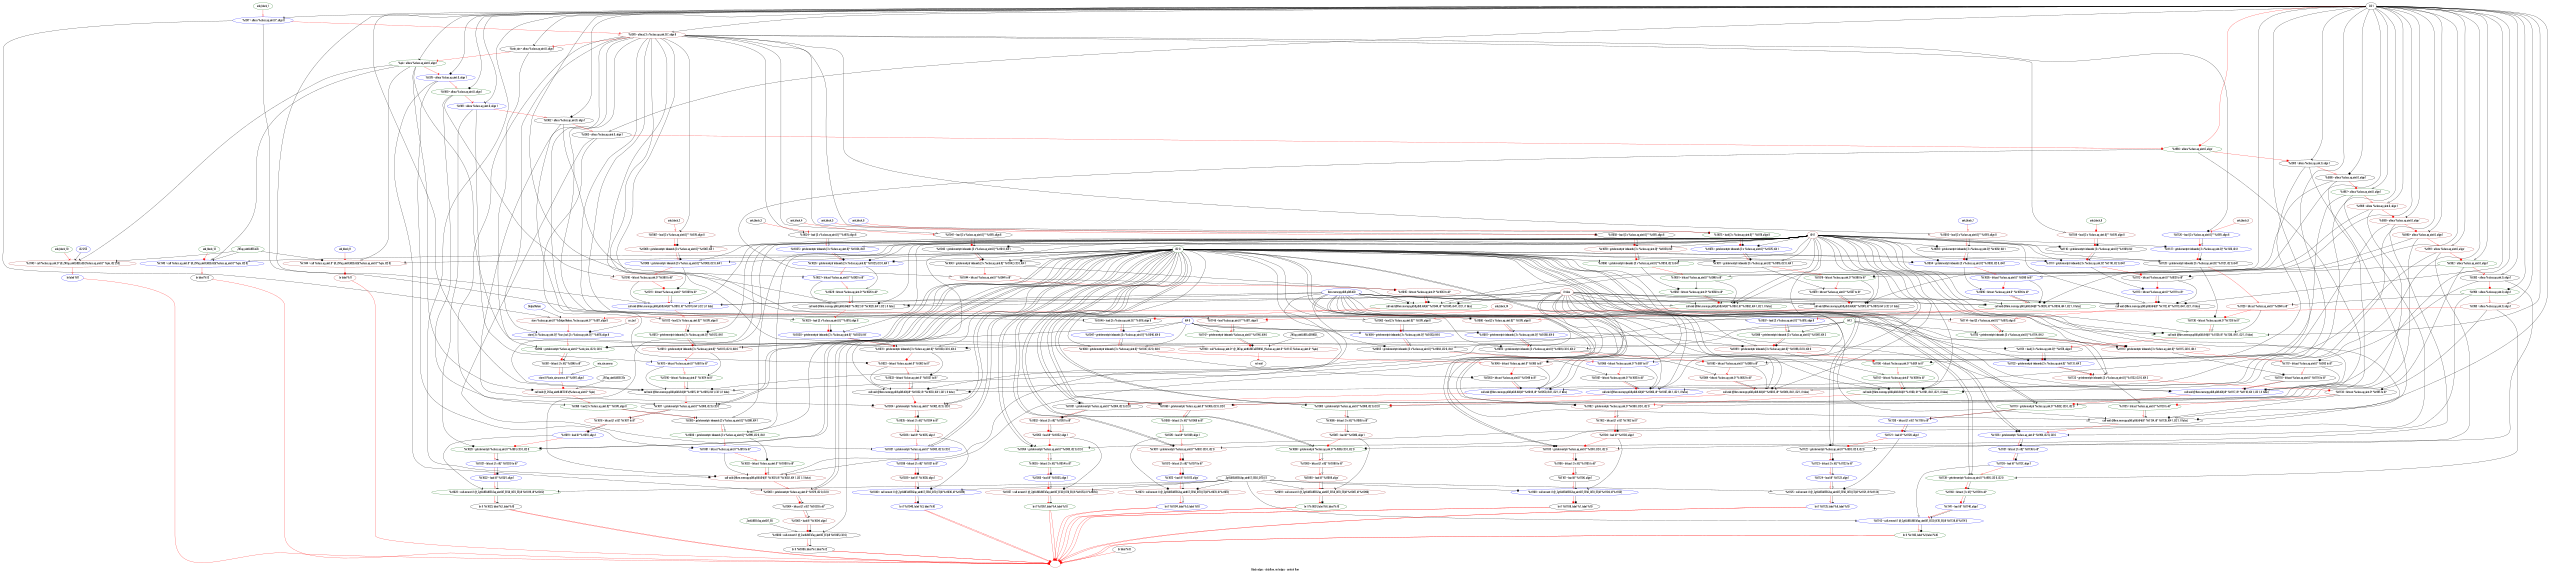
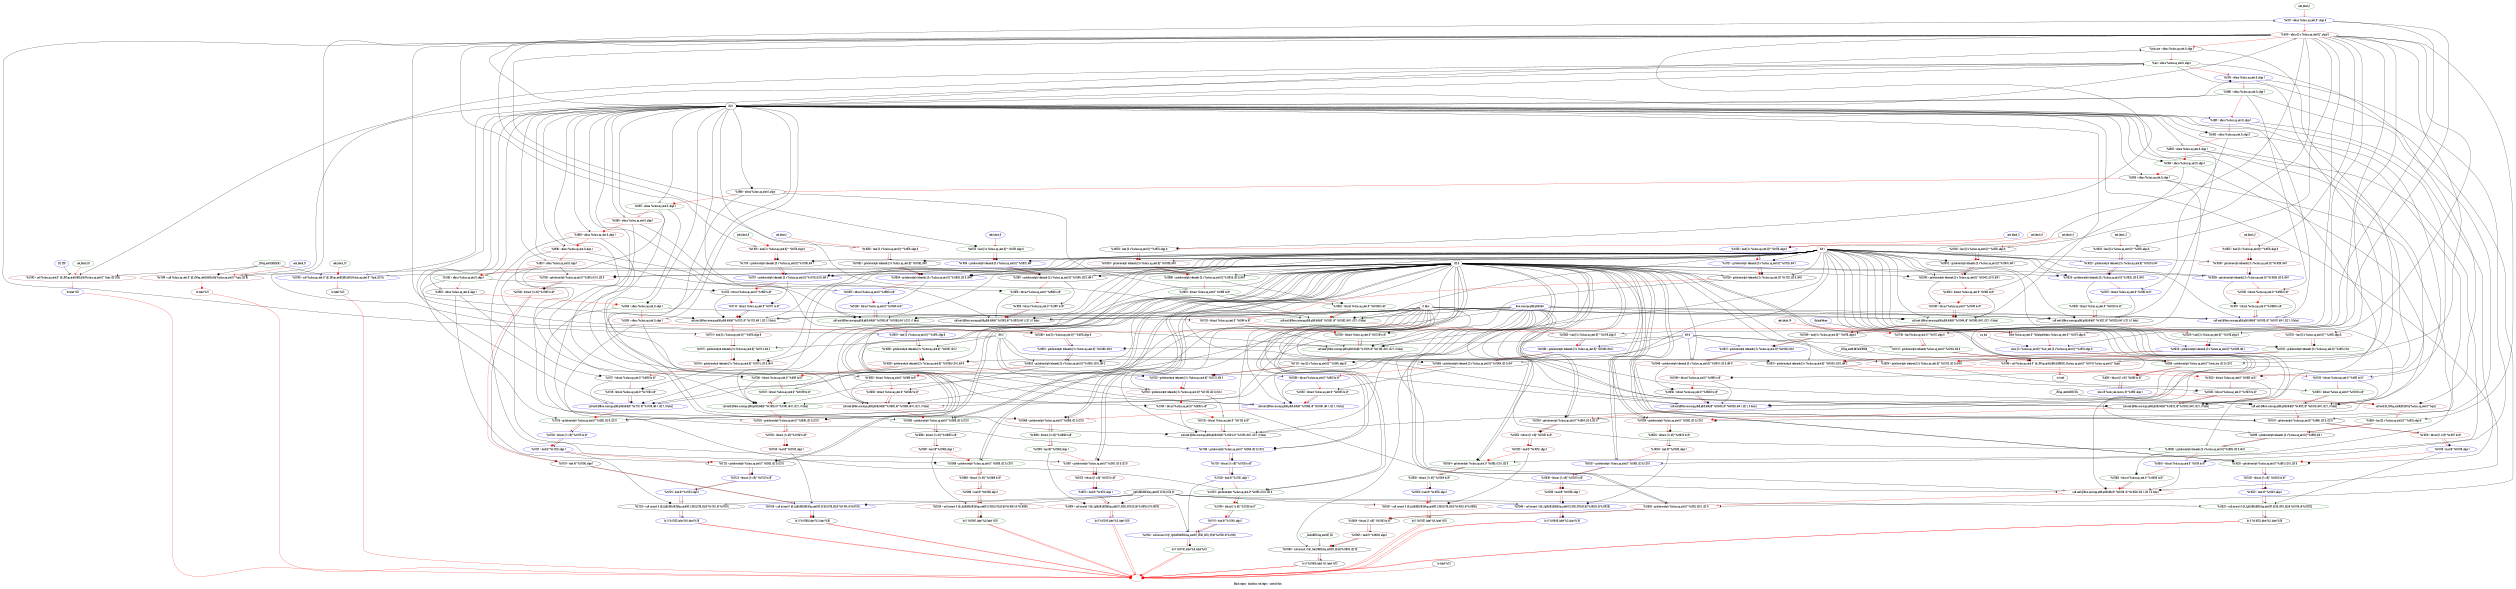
(1386, 8) -> (1481, 104)
(2235, 23) -> (1464, 111)
(605, 364) -> none
(1597, 442) -> none
